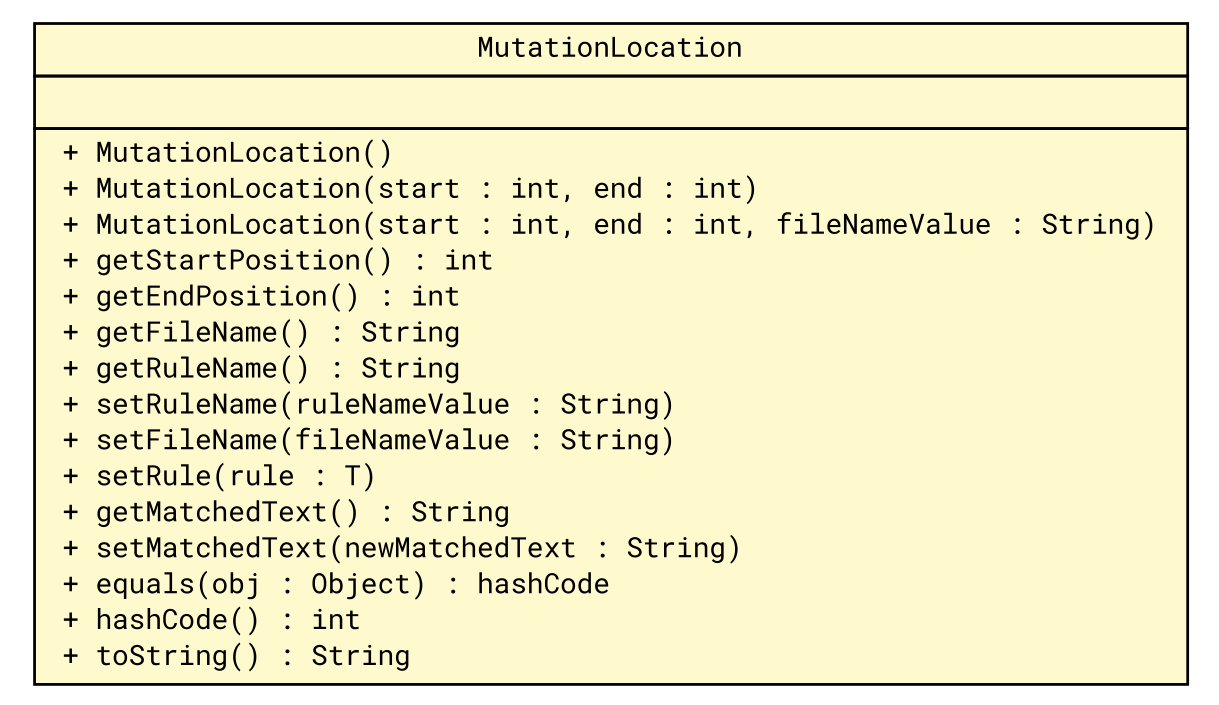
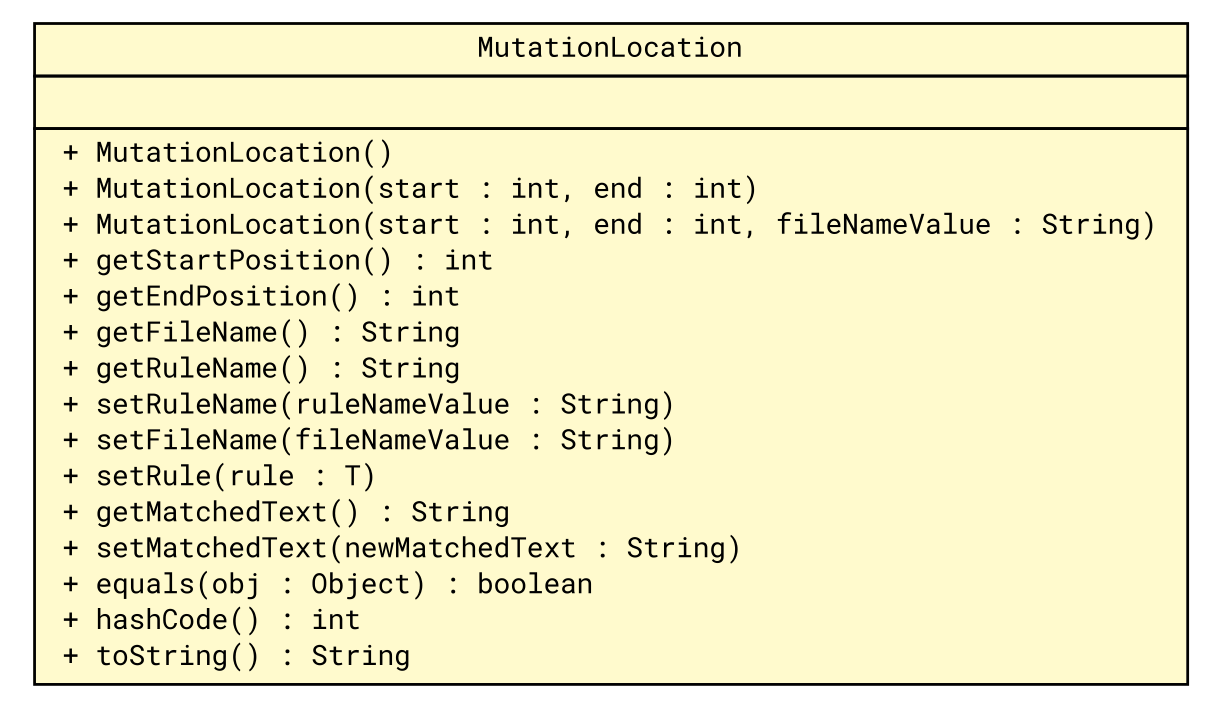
(337, 585) -> (329, 585)
